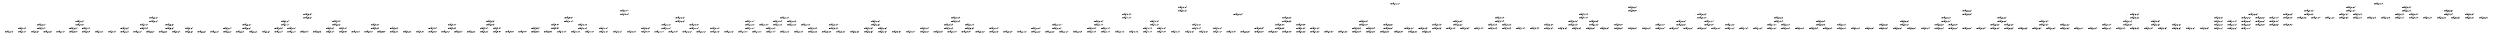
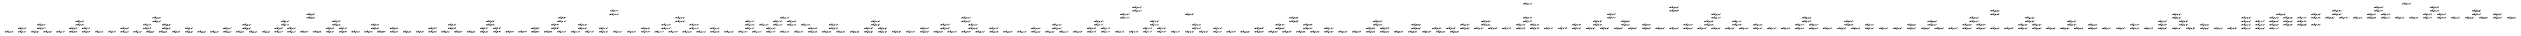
none -> (1301, 32)
none -> (1399, 32)
